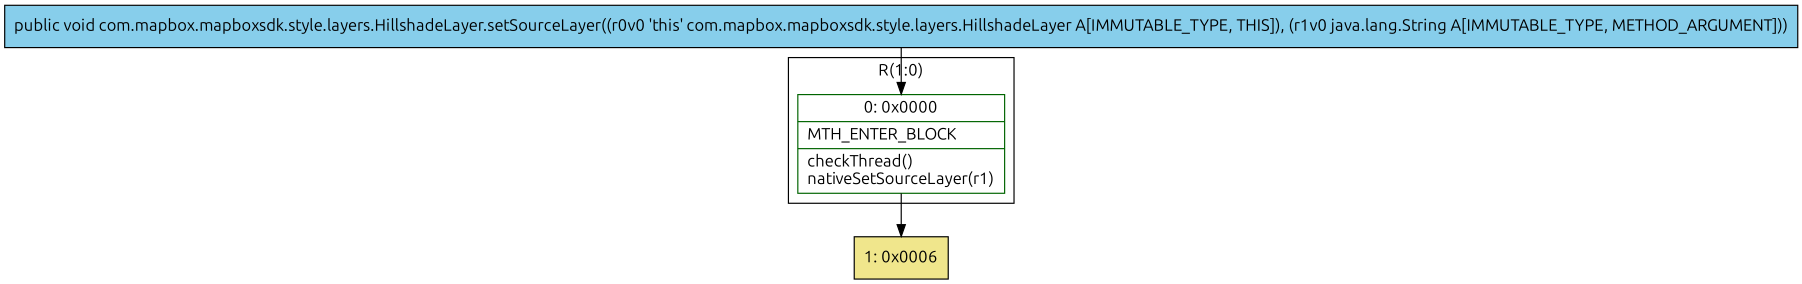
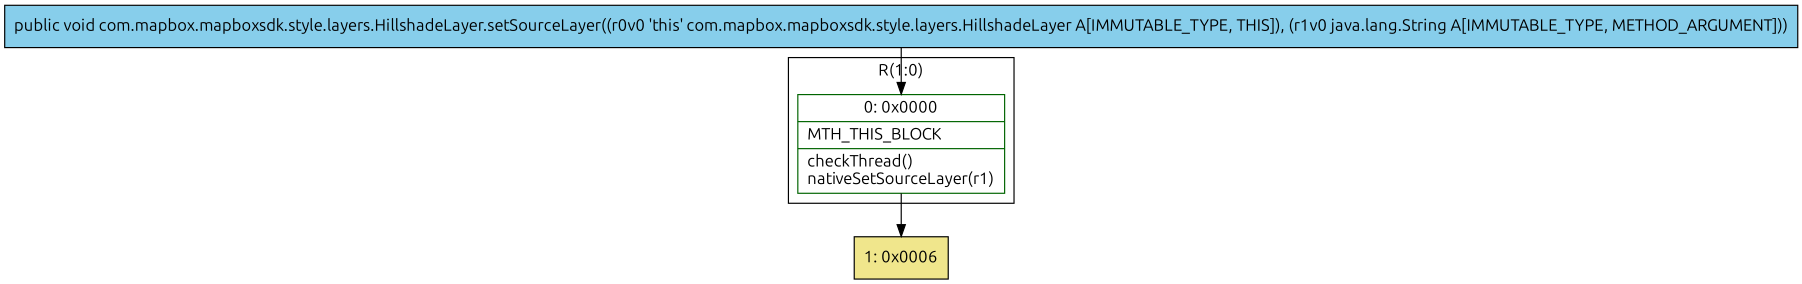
(882, 135) -> (875, 135)
